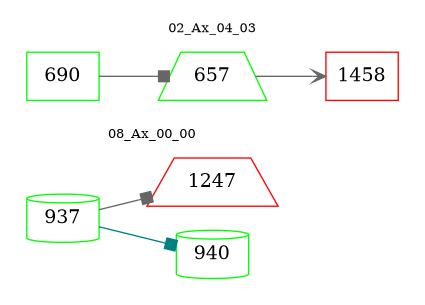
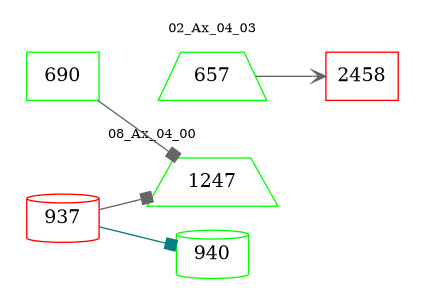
(127, 76) -> (139, 130)
(362, 76) -> (362, 76)
(152, 135) -> (152, 135)
(213, 182) -> (213, 182)
(63, 218) -> (63, 218)
